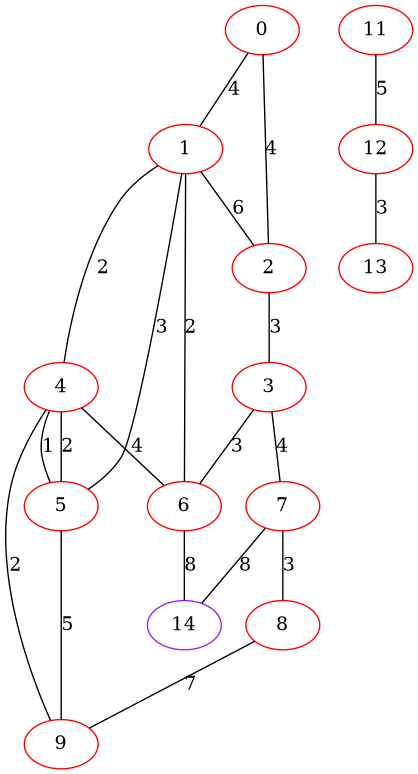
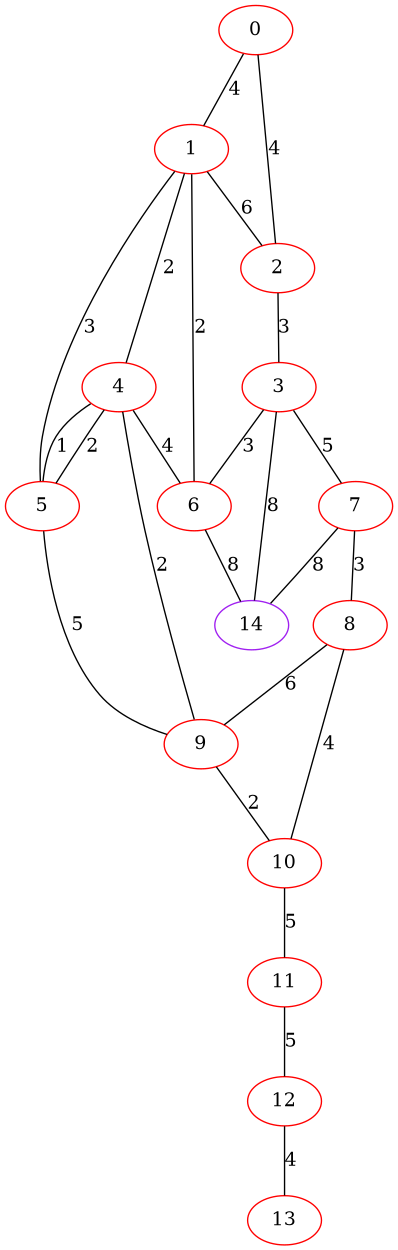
(383, 209) -> (291, 1161)
(283, 447) -> (328, 447)
none -> (265, 506)
(191, 685) -> (291, 685)
none -> (285, 863)
